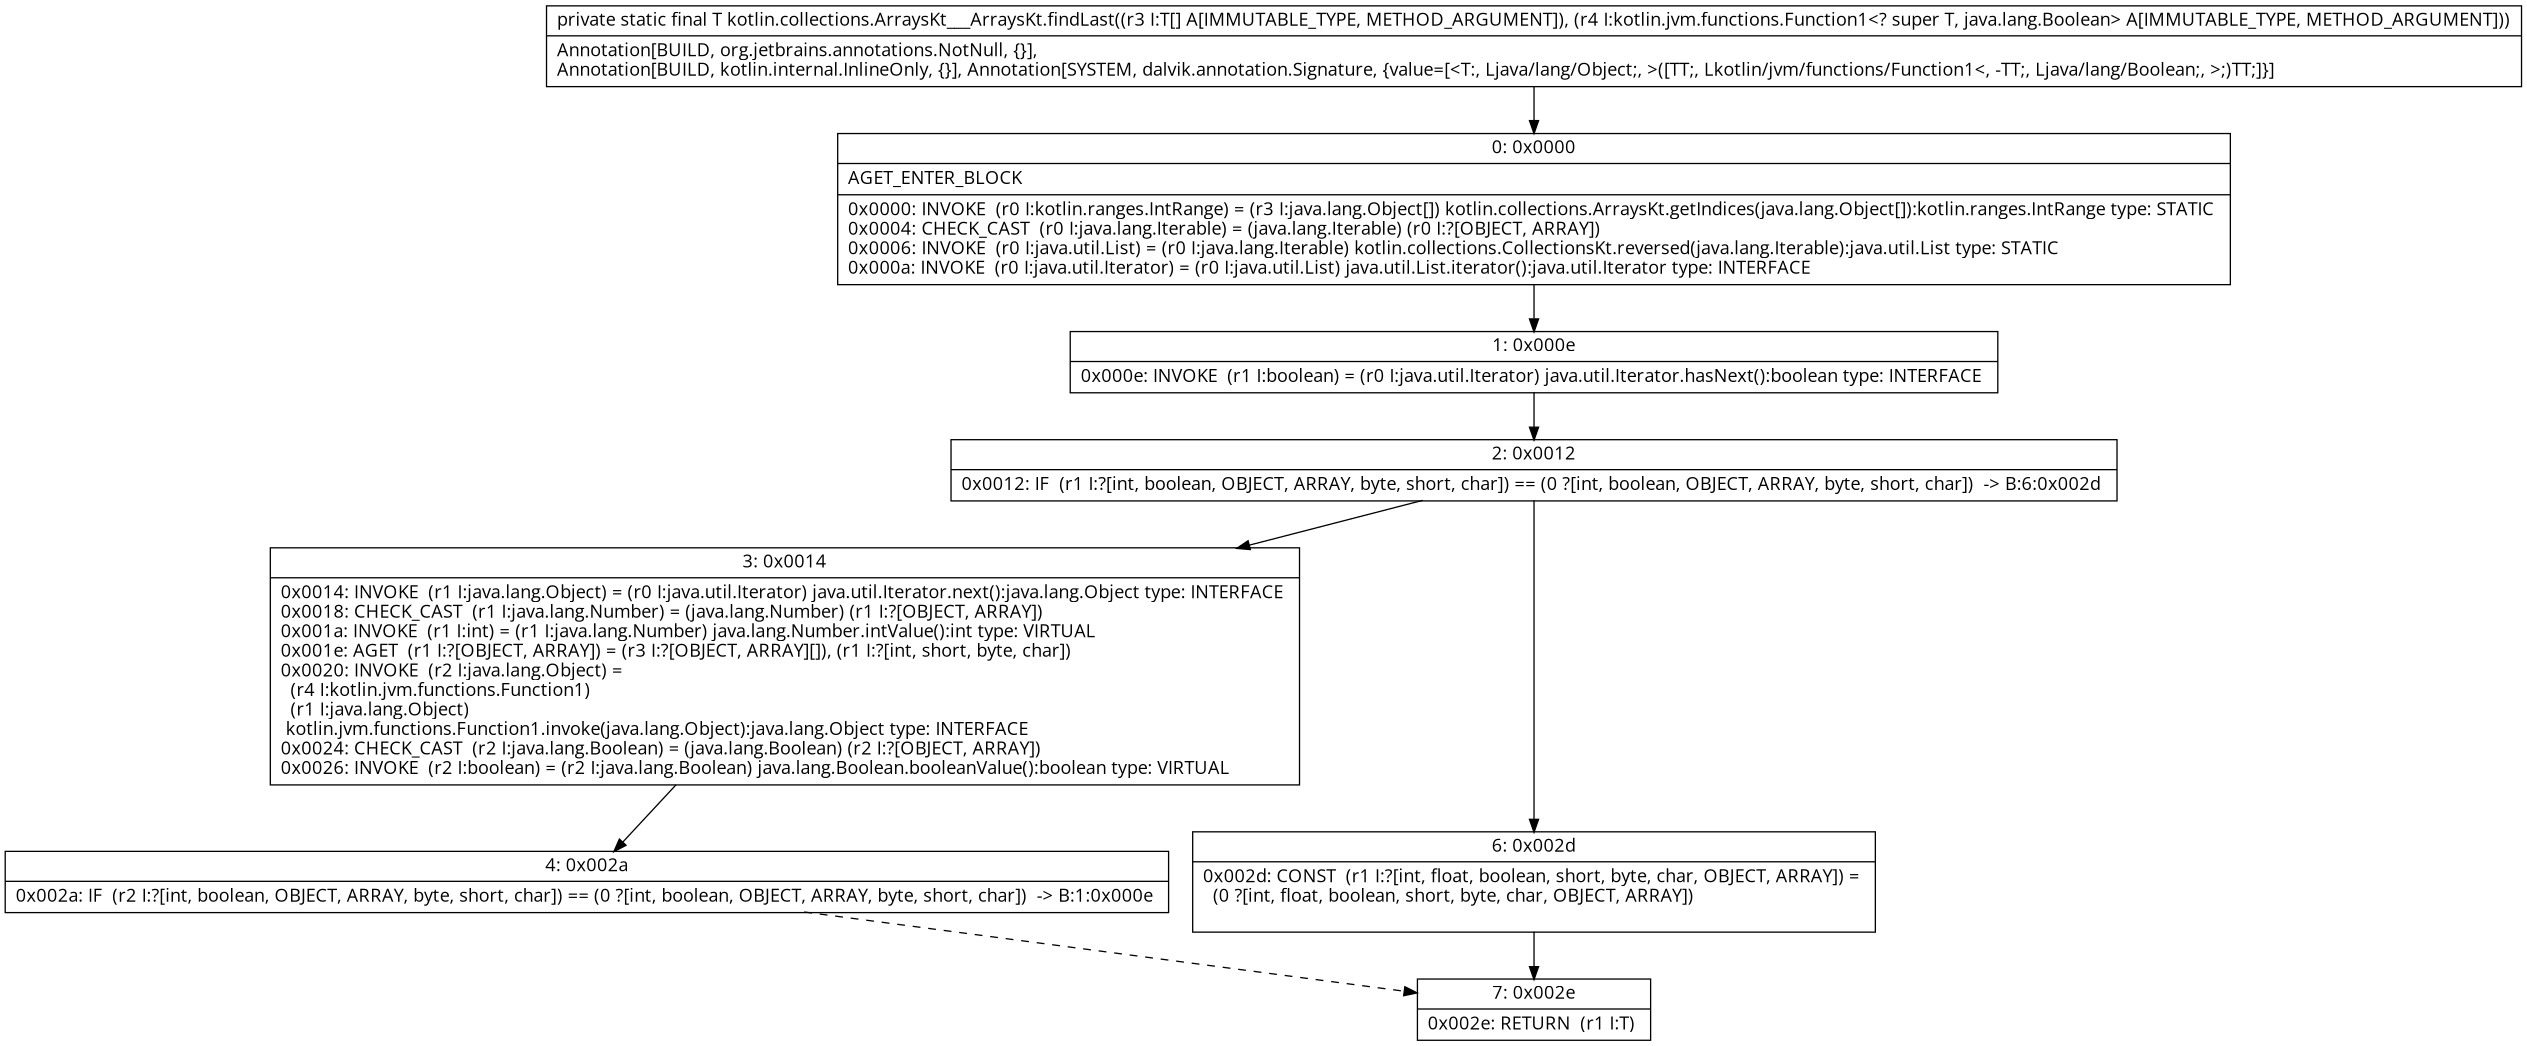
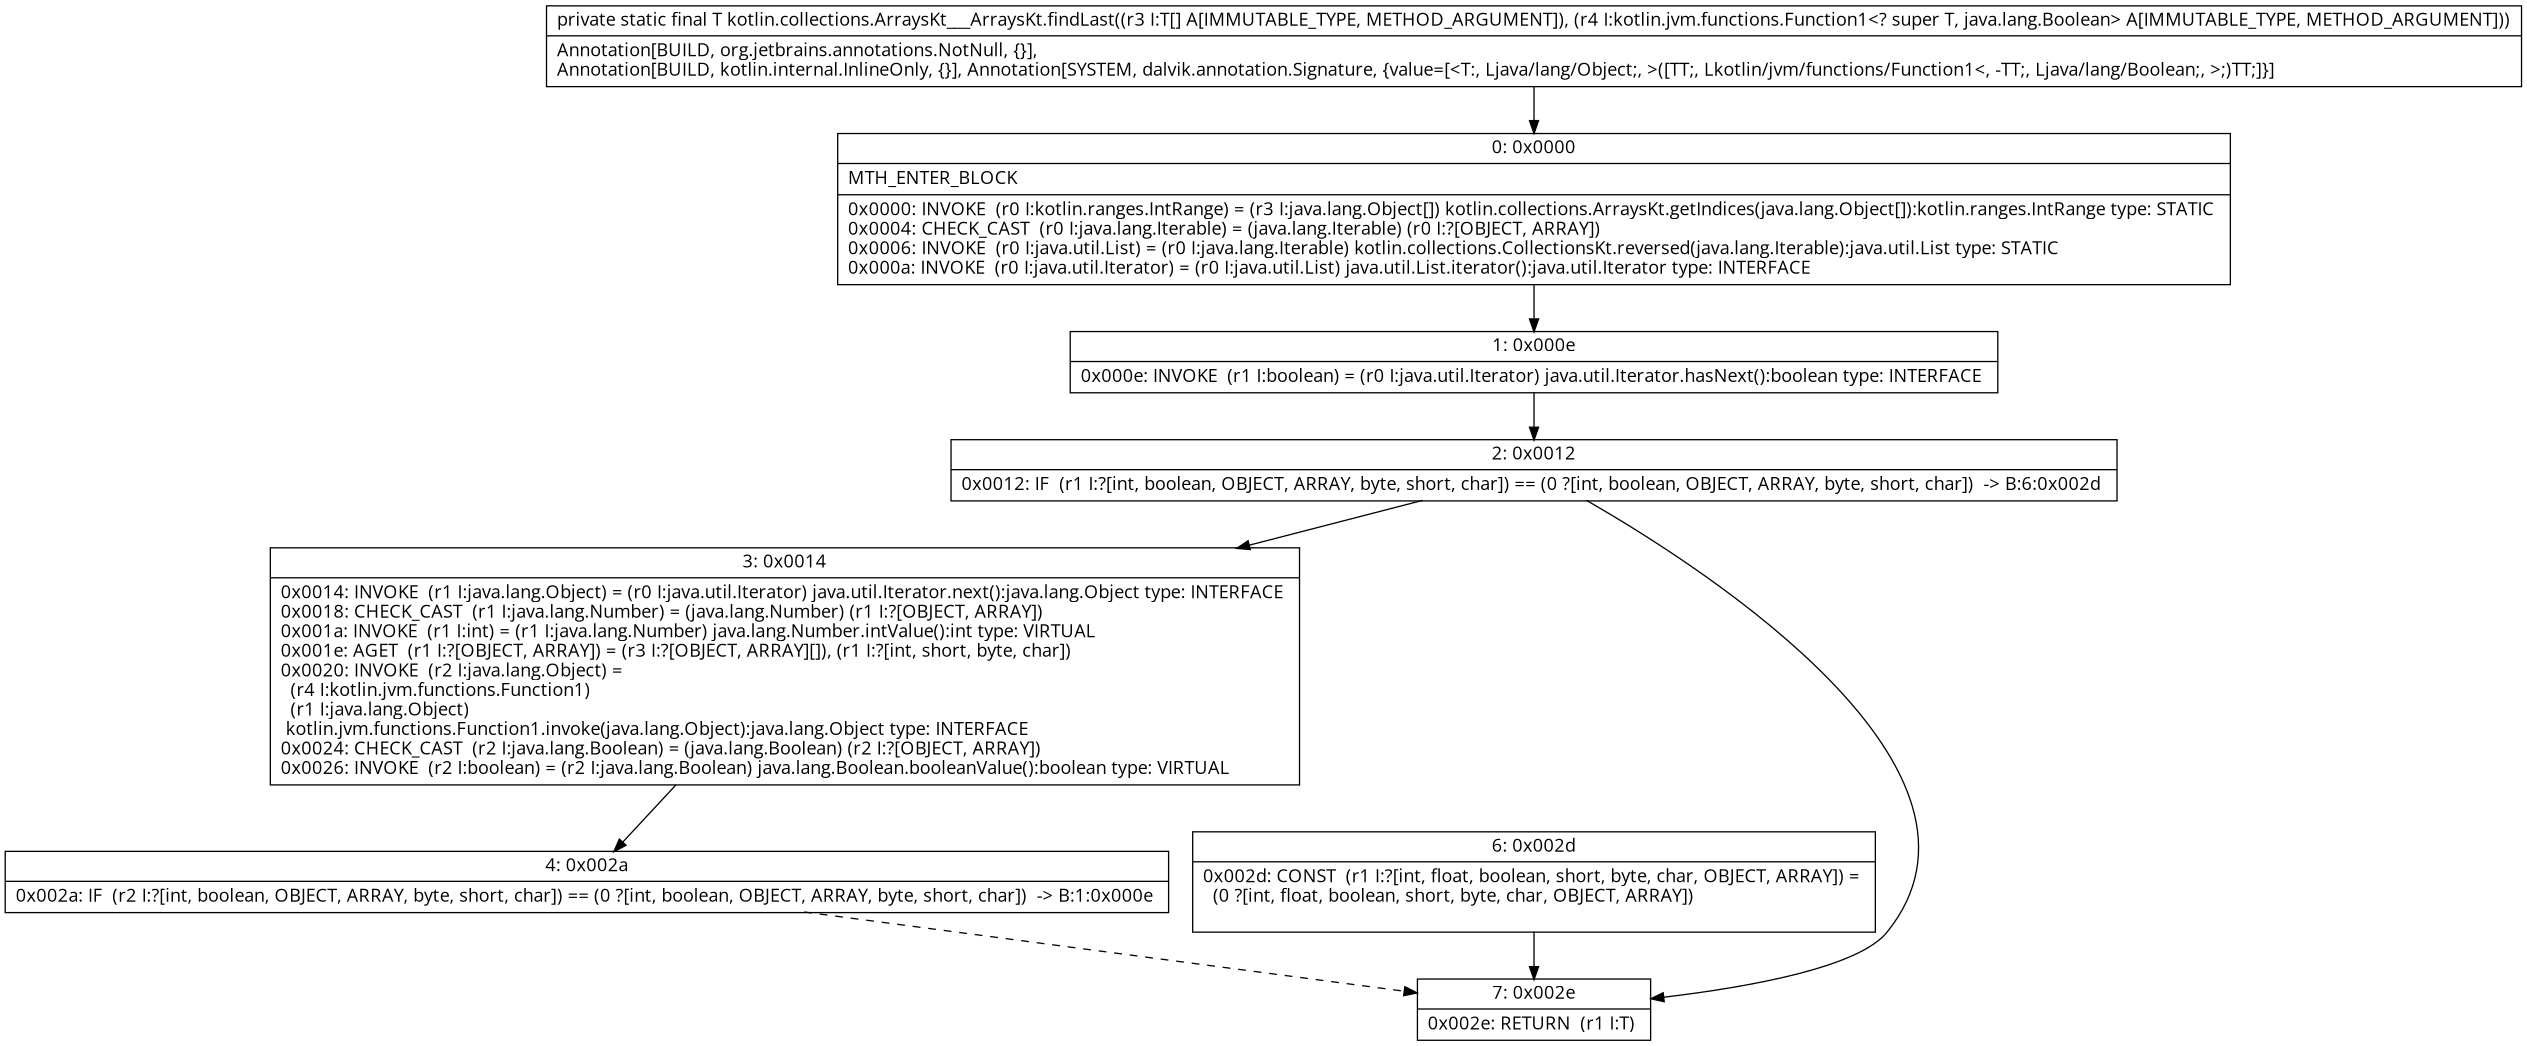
(935, 178) -> (933, 178)
(1534, 660) -> (1893, 767)
